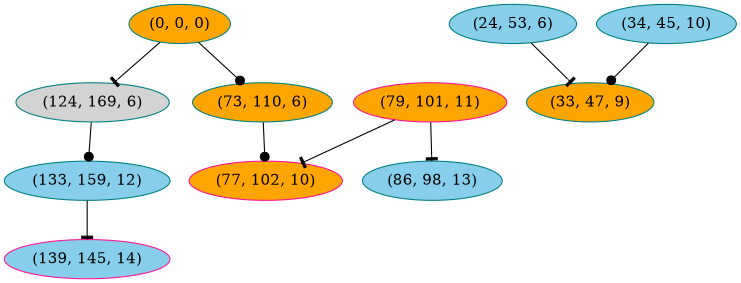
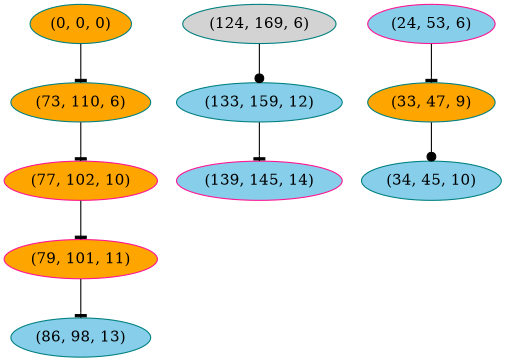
(513, 24) -> (431, 24)
(218, 60) -> (81, 61)
(631, 60) -> (431, 137)
(139, 61) -> none
(264, 137) -> (81, 139)
(350, 140) -> (81, 217)
